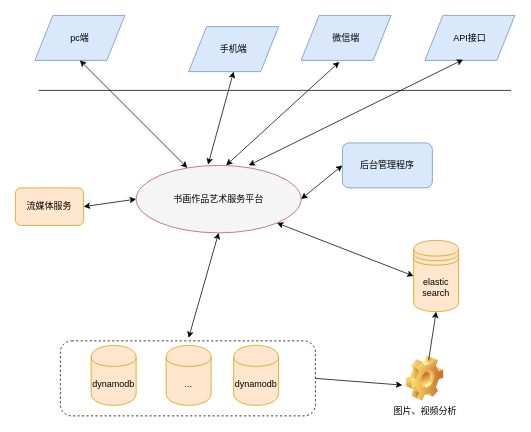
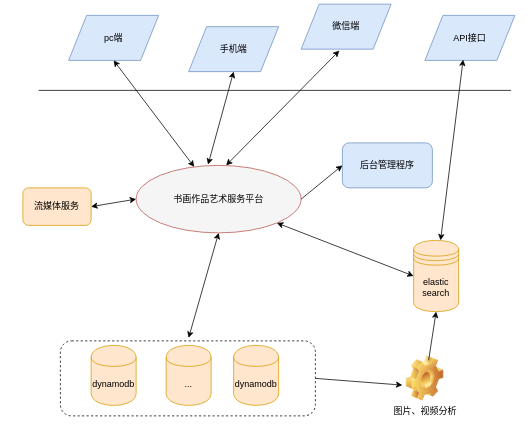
(80, 38) -> (114, 38)
(346, 38) -> (346, 27)
(326, 127) -> (452, 150)
(306, 195) -> (304, 197)
(50, 207) -> (57, 207)
